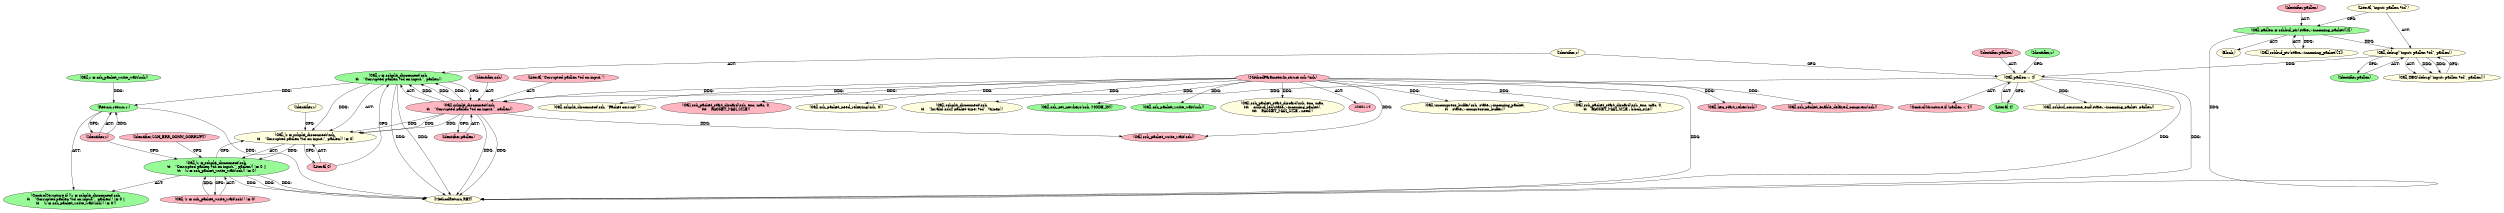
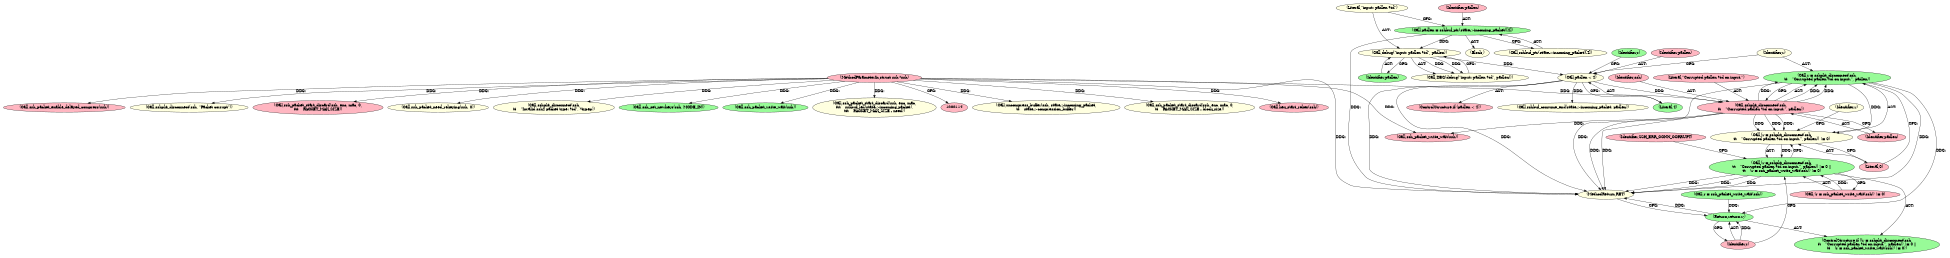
(2309, 42) -> (1517, 42)
(1340, 91) -> (932, 91)
none -> (1660, 210)
